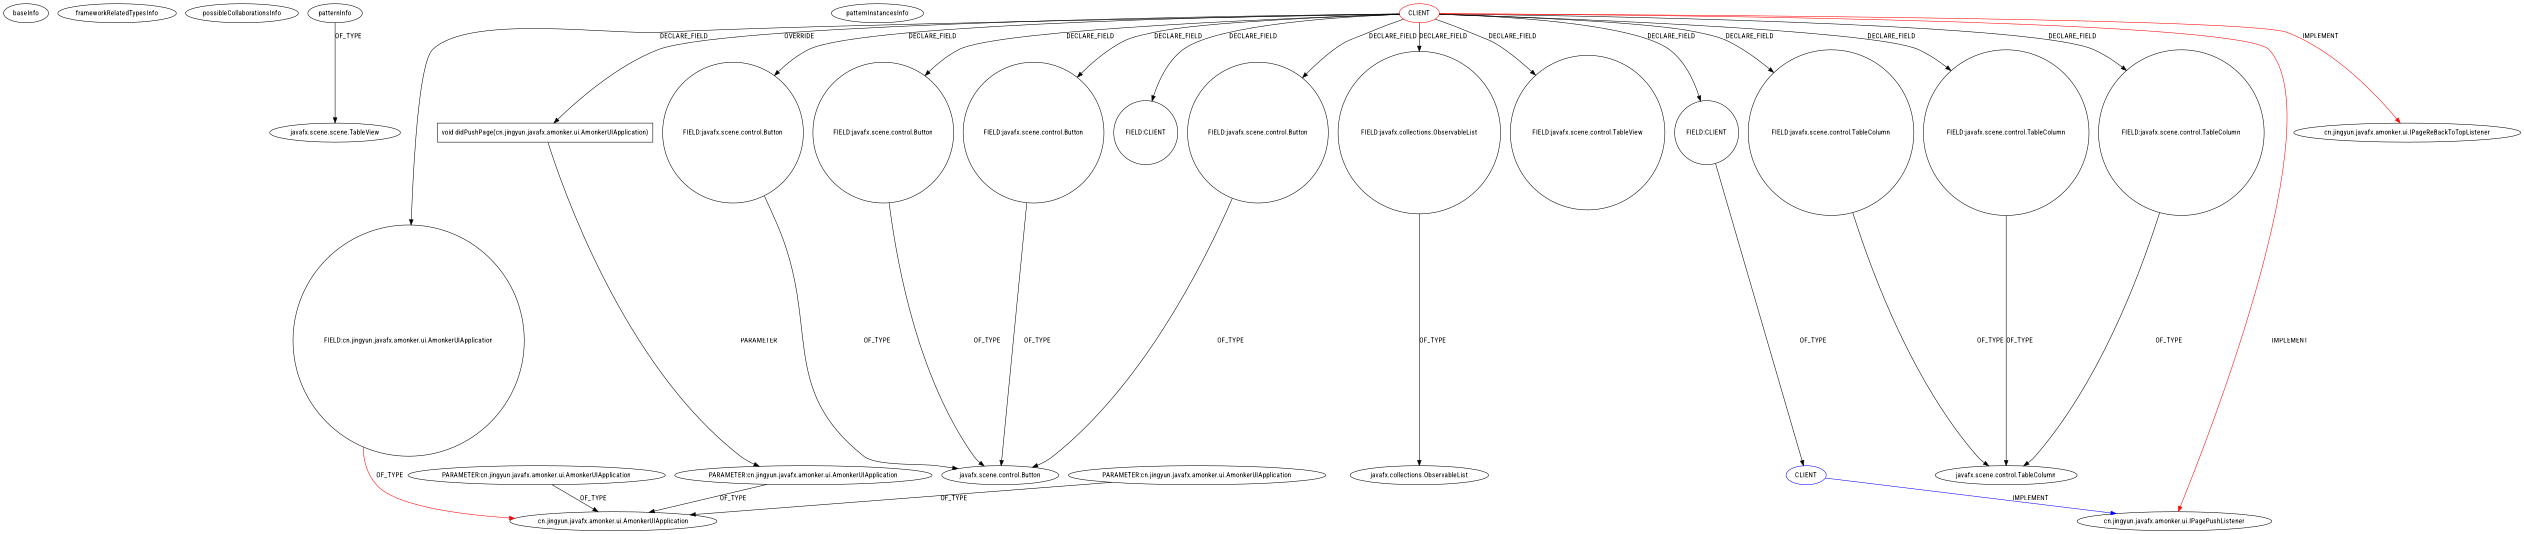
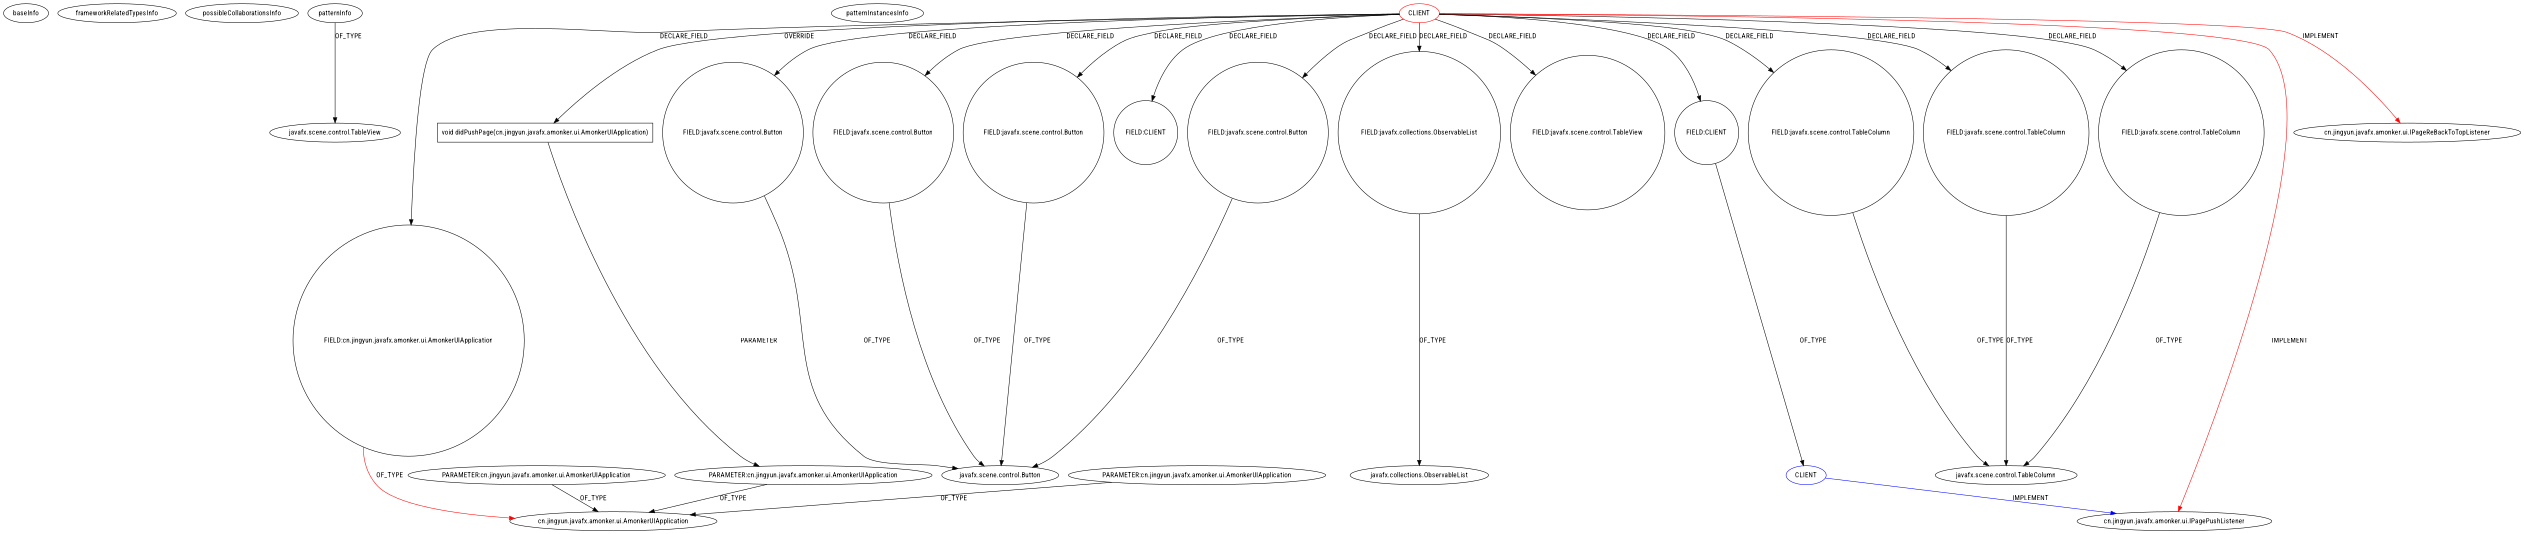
(335, 133) -> (335, 133)
